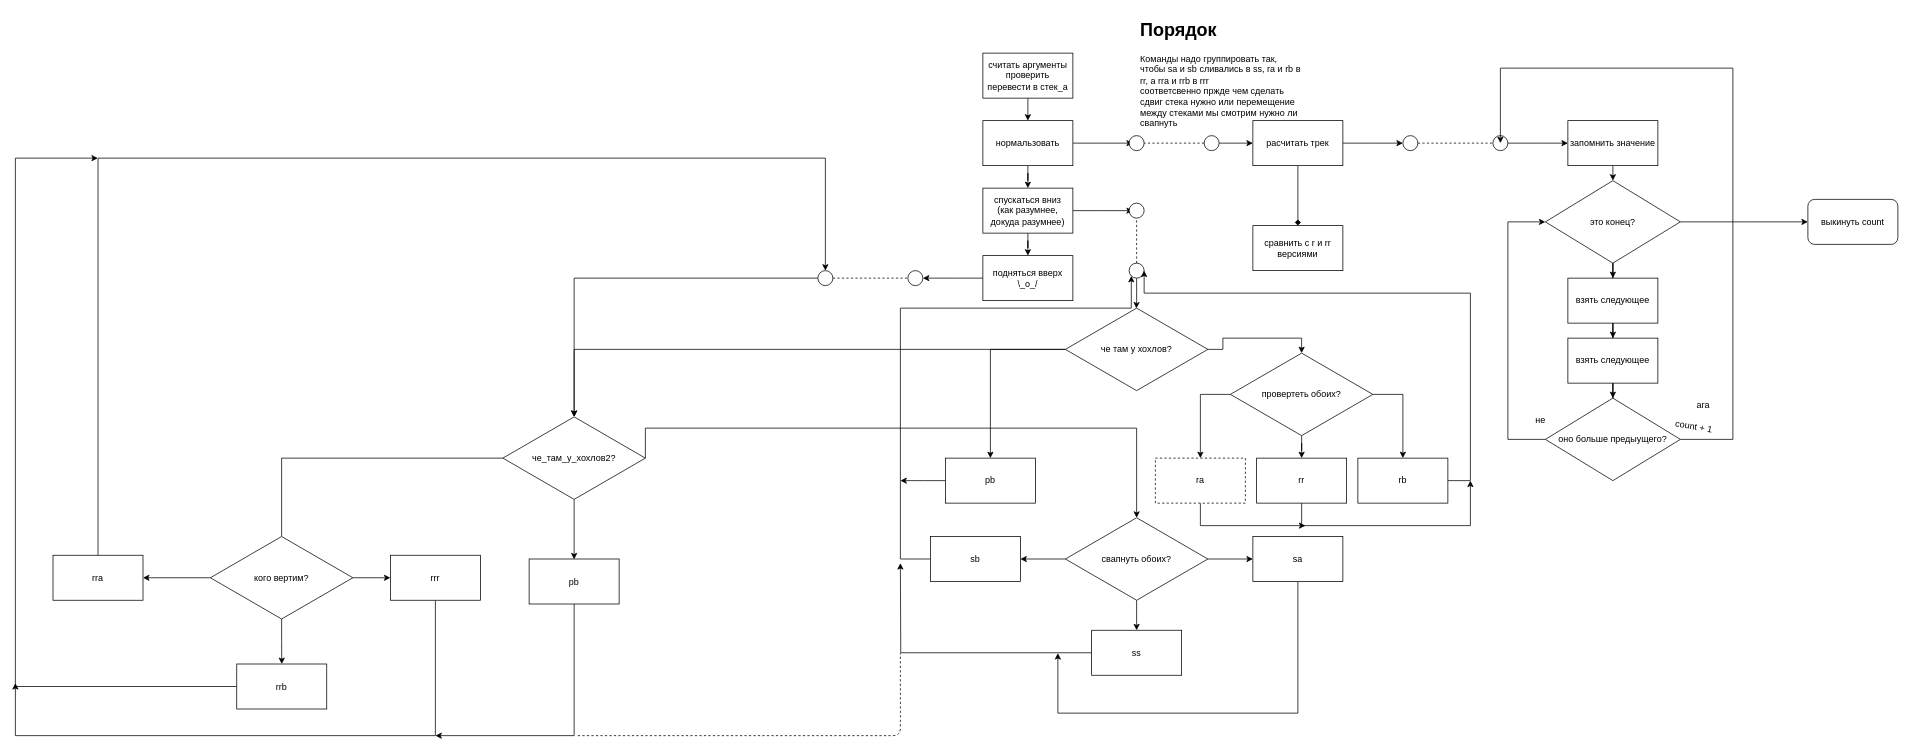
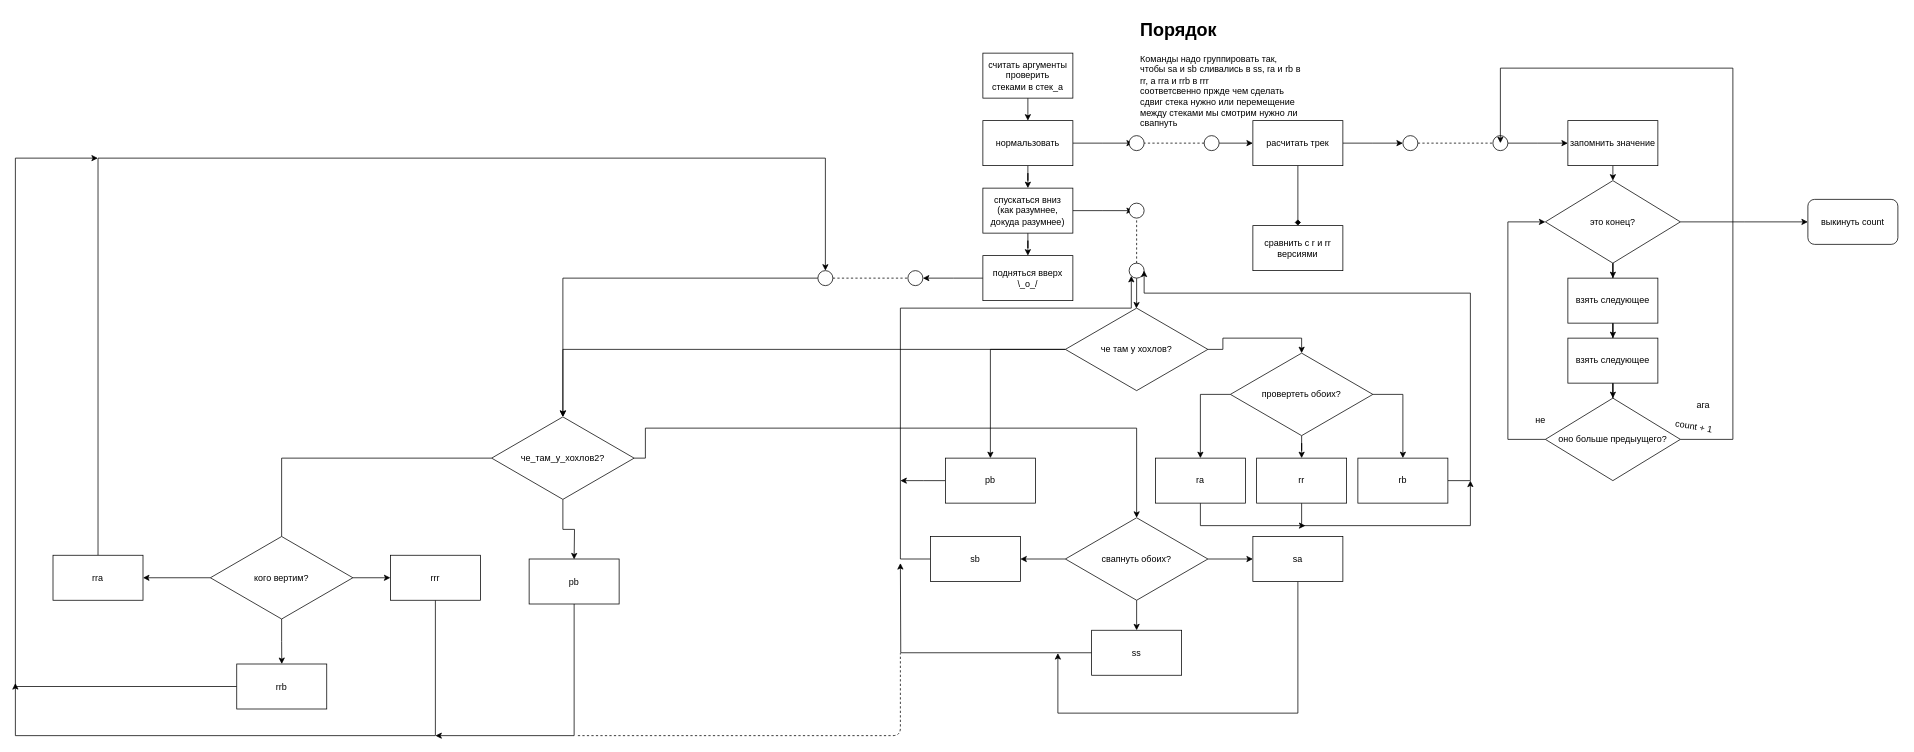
(1028, 75) -> (1028, 75)
(574, 458) -> (563, 458)
(1200, 480) -> (1200, 480)
